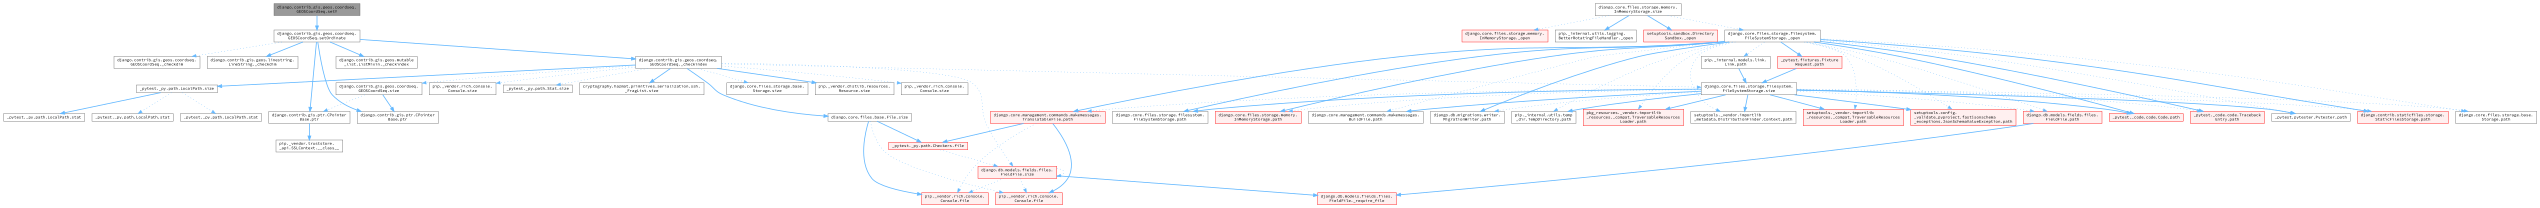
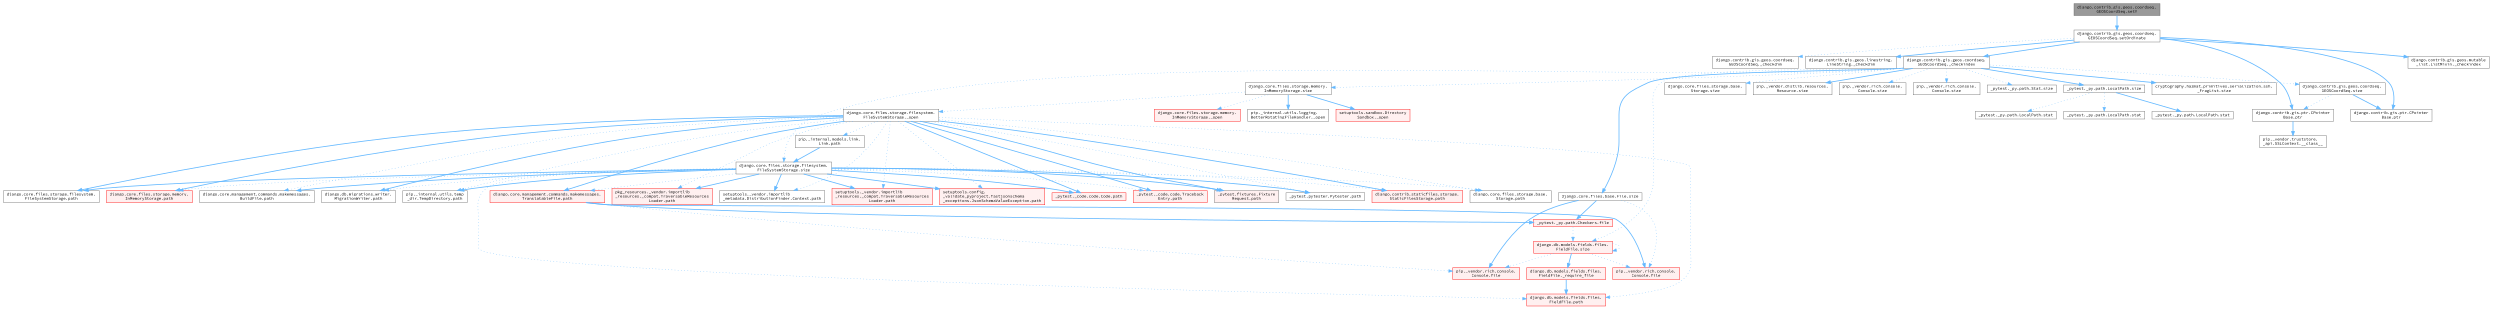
(1810, 62) -> (1247, 197)
(1781, 75) -> (1084, 176)
none -> (1620, 80)
(1717, 163) -> (1566, 285)
